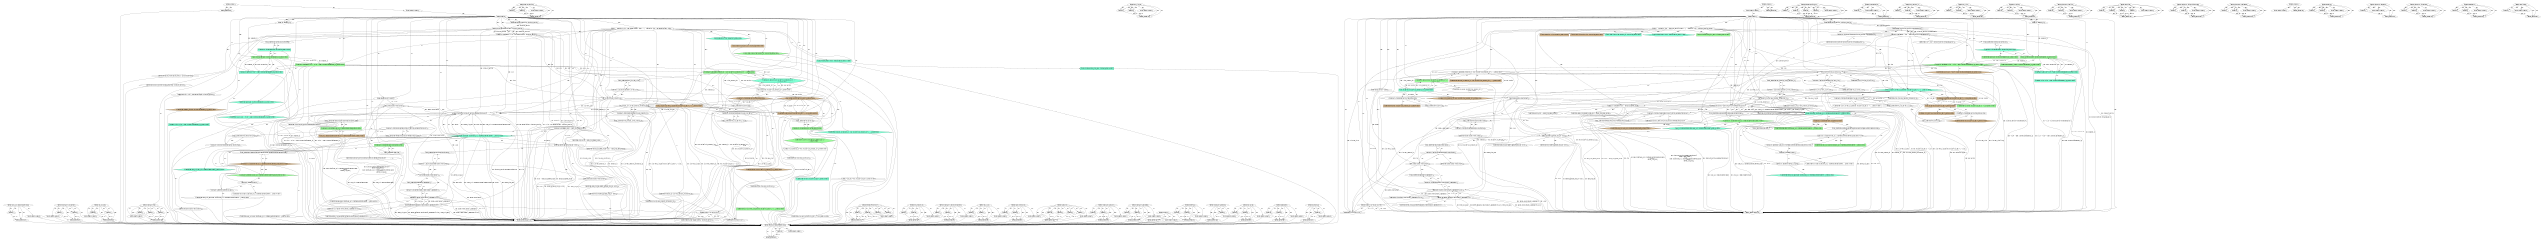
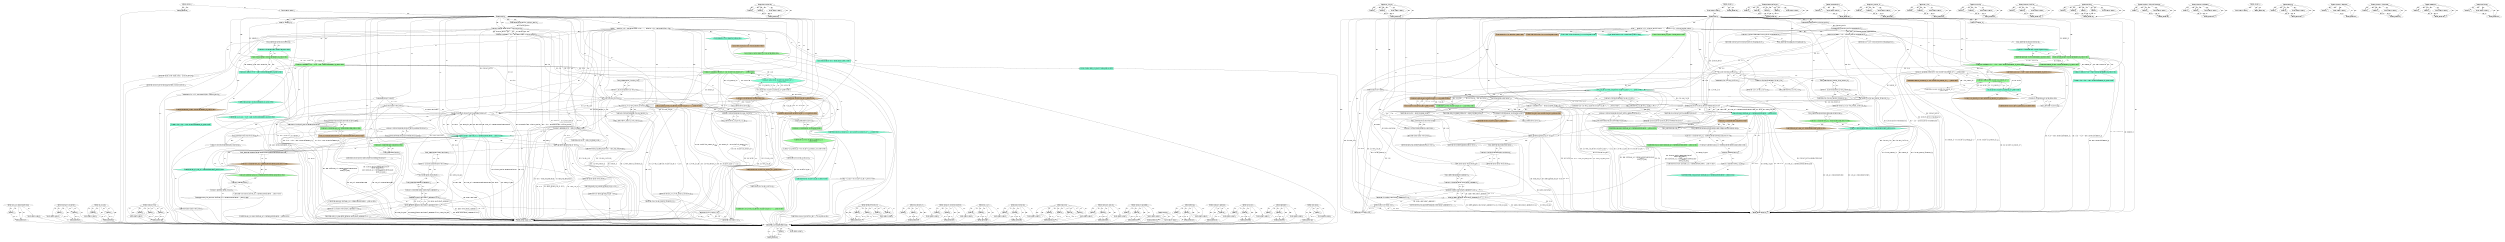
none -> (1791, 42)
(697, 220) -> none
